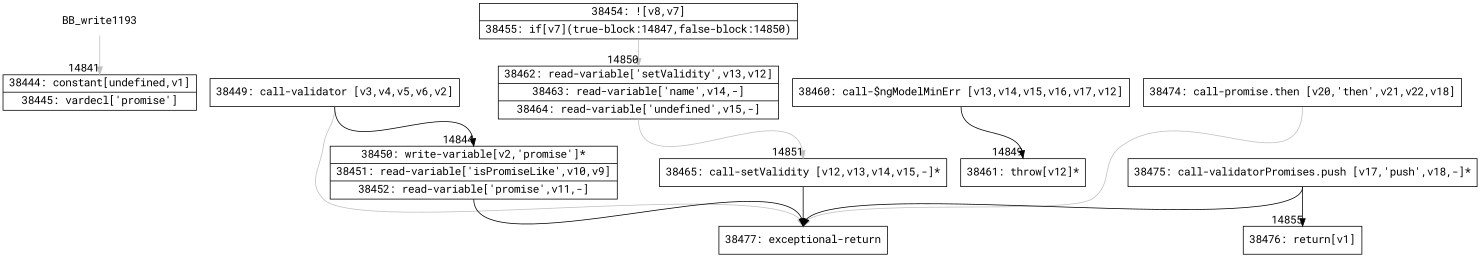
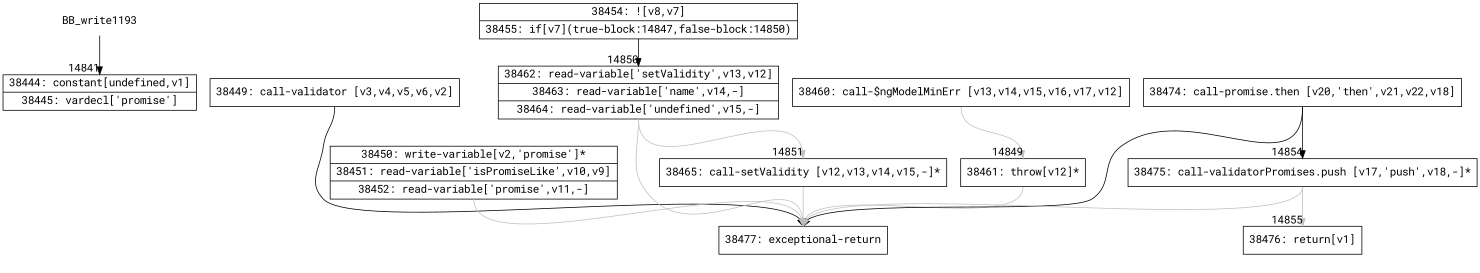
(638, 49) -> (638, 49)
(100, 51) -> (100, 51)
(400, 127) -> none
none -> (1303, 129)
(988, 132) -> (988, 132)
(1084, 201) -> (1084, 201)
(803, 203) -> (803, 203)
(1303, 203) -> (1303, 203)
none -> (917, 207)
(1081, 207) -> (1081, 207)
(513, 210) -> (513, 210)
(635, 213) -> (635, 213)
none -> (689, 213)
